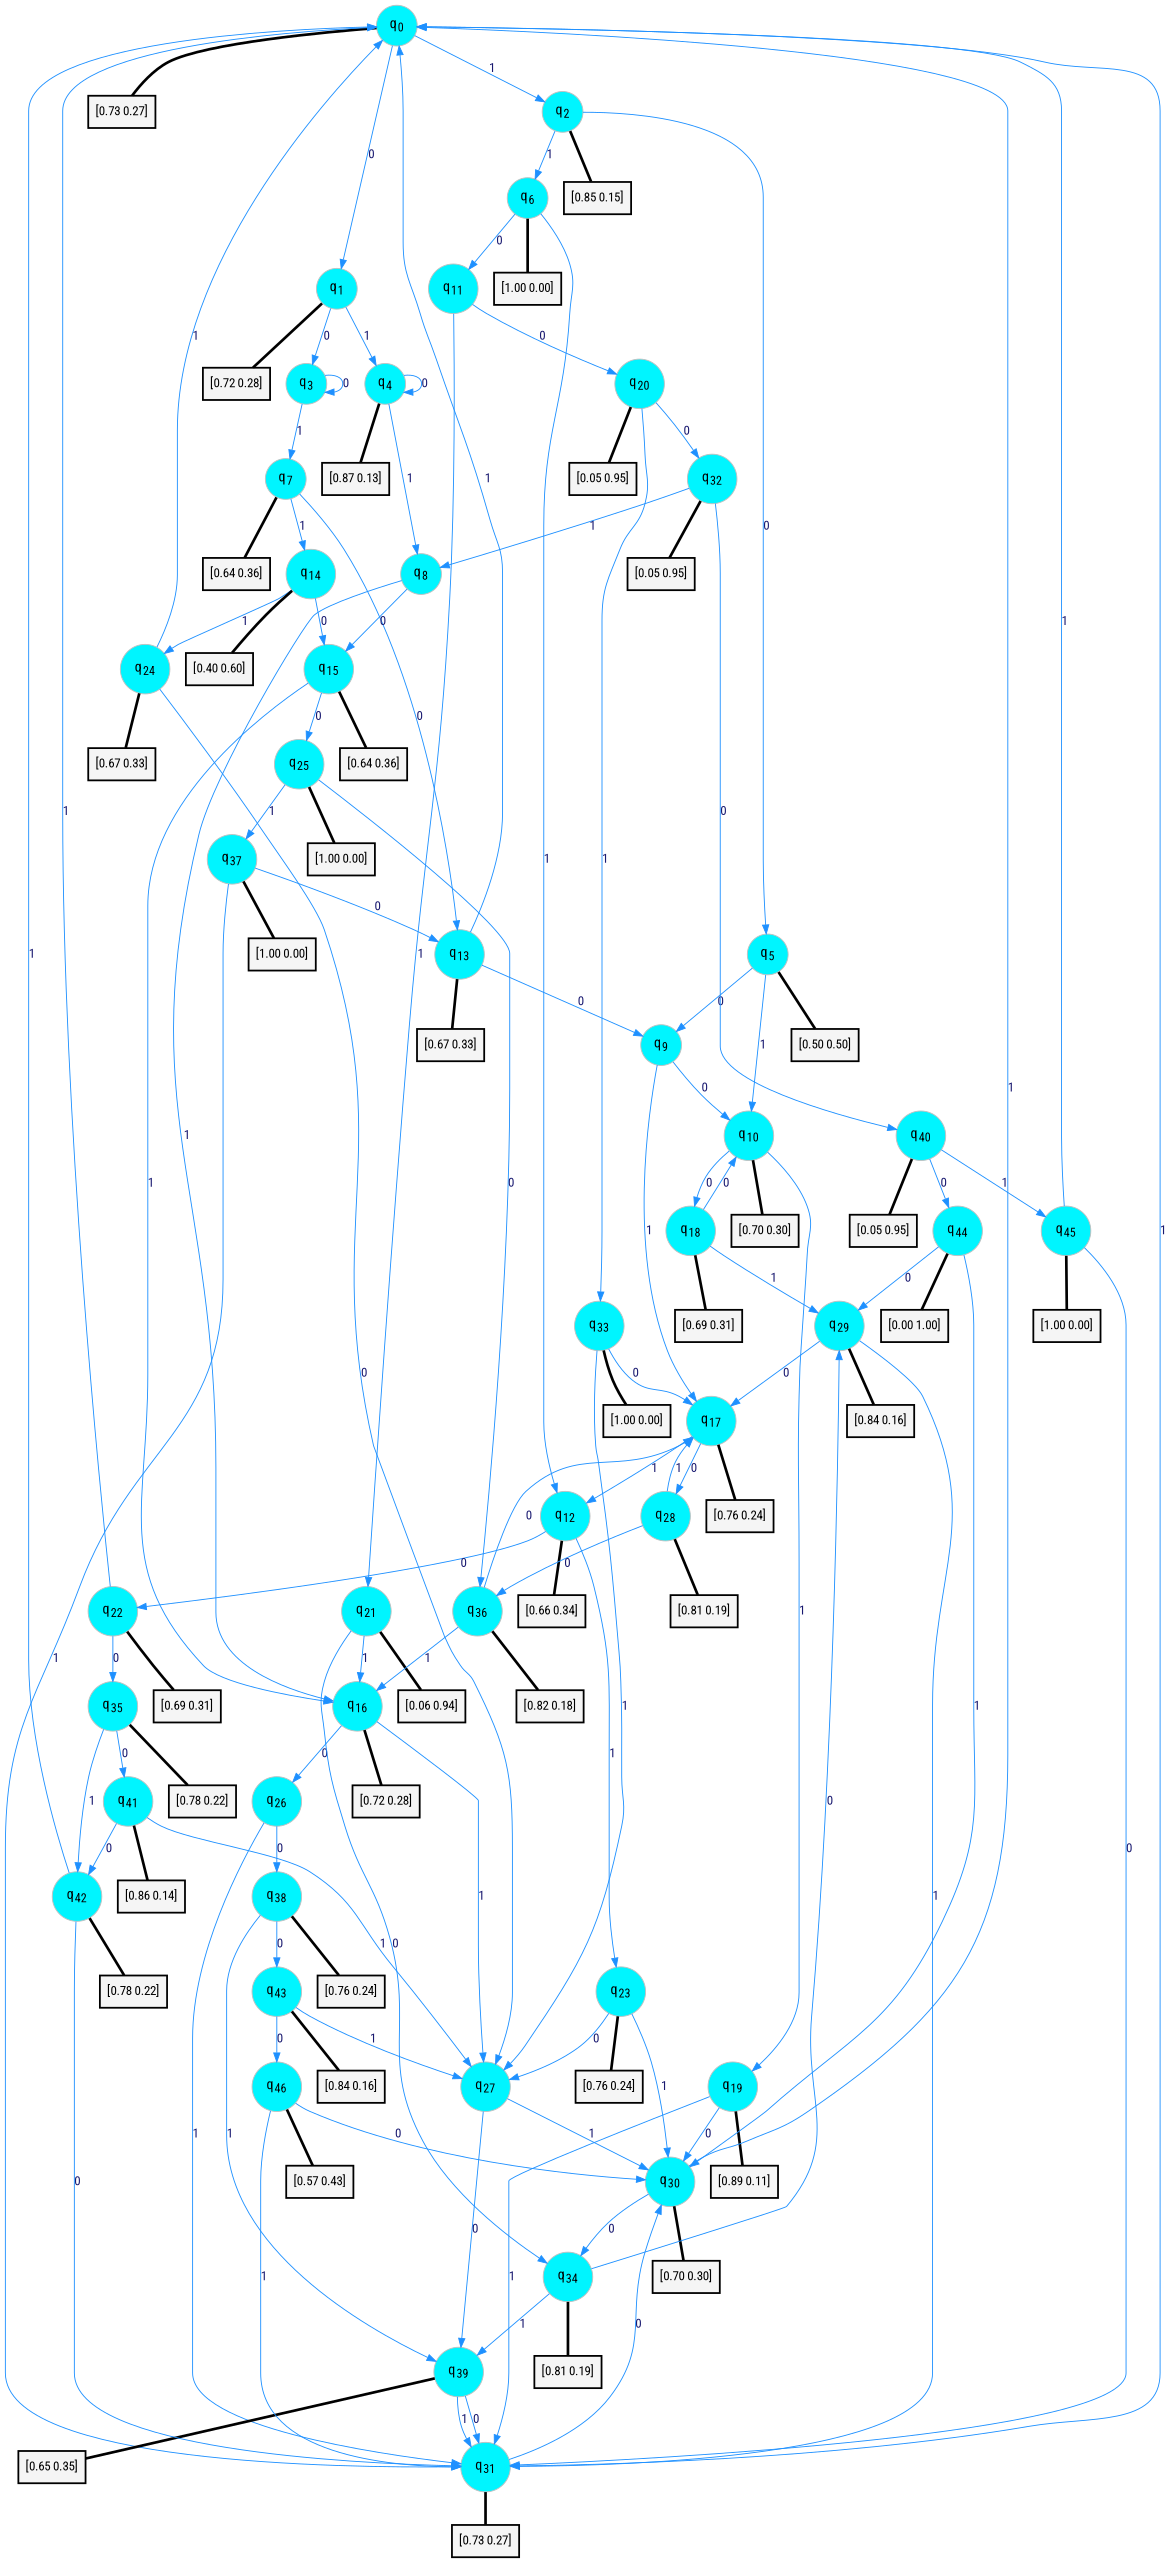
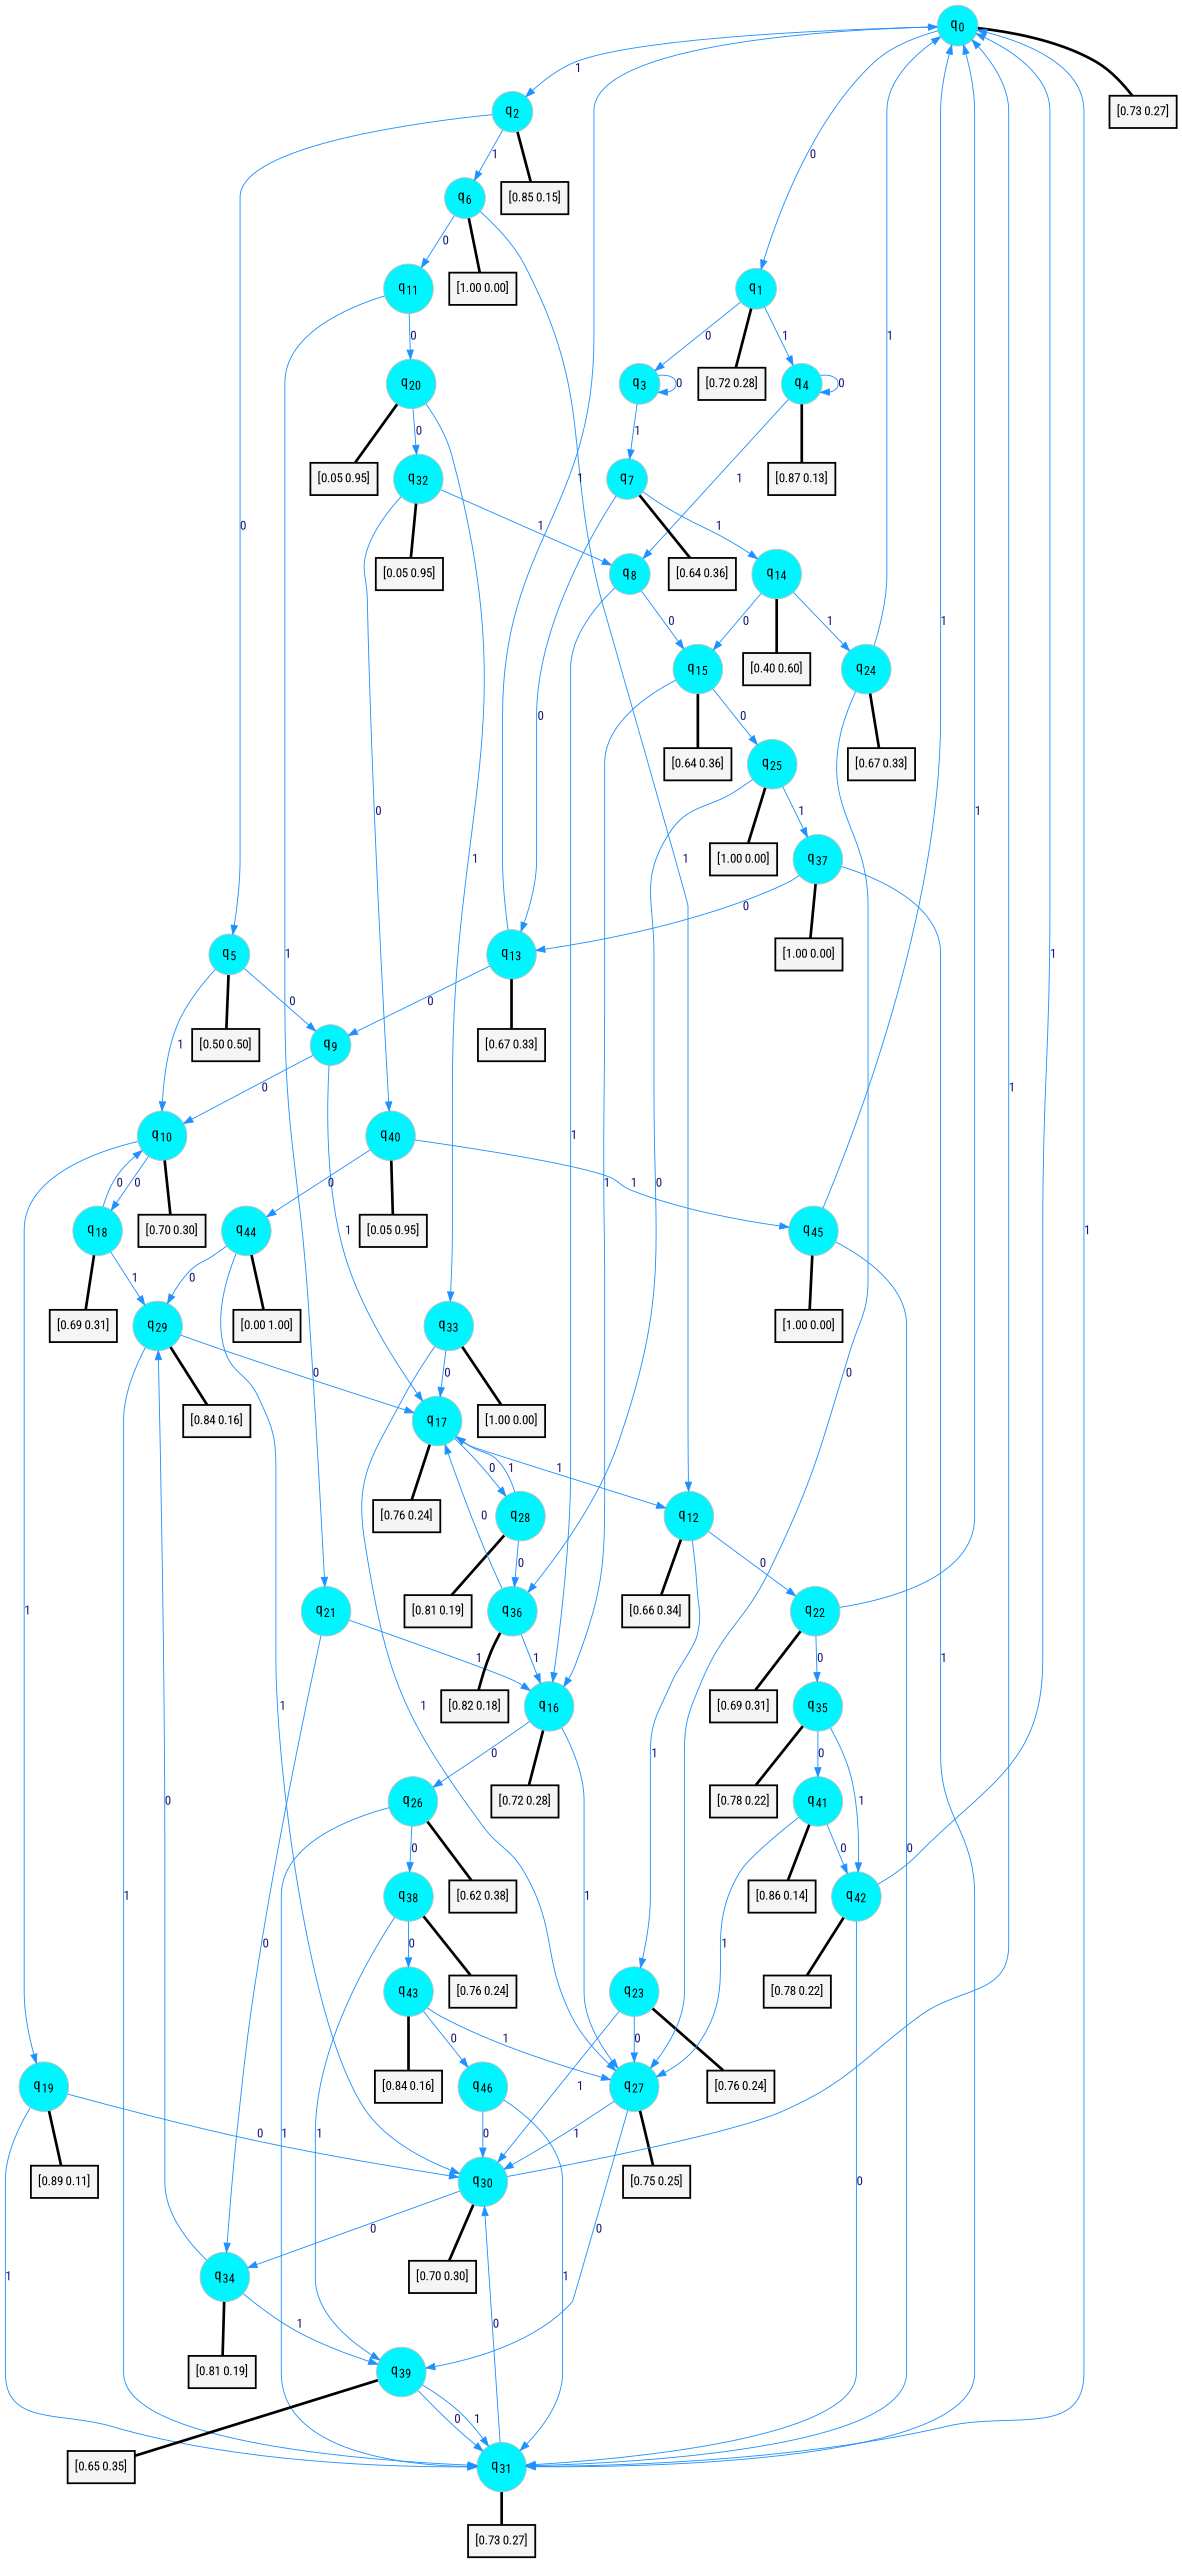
(432, 1706) -> none
none -> (483, 1897)
(320, 2182) -> none
none -> (657, 2182)
